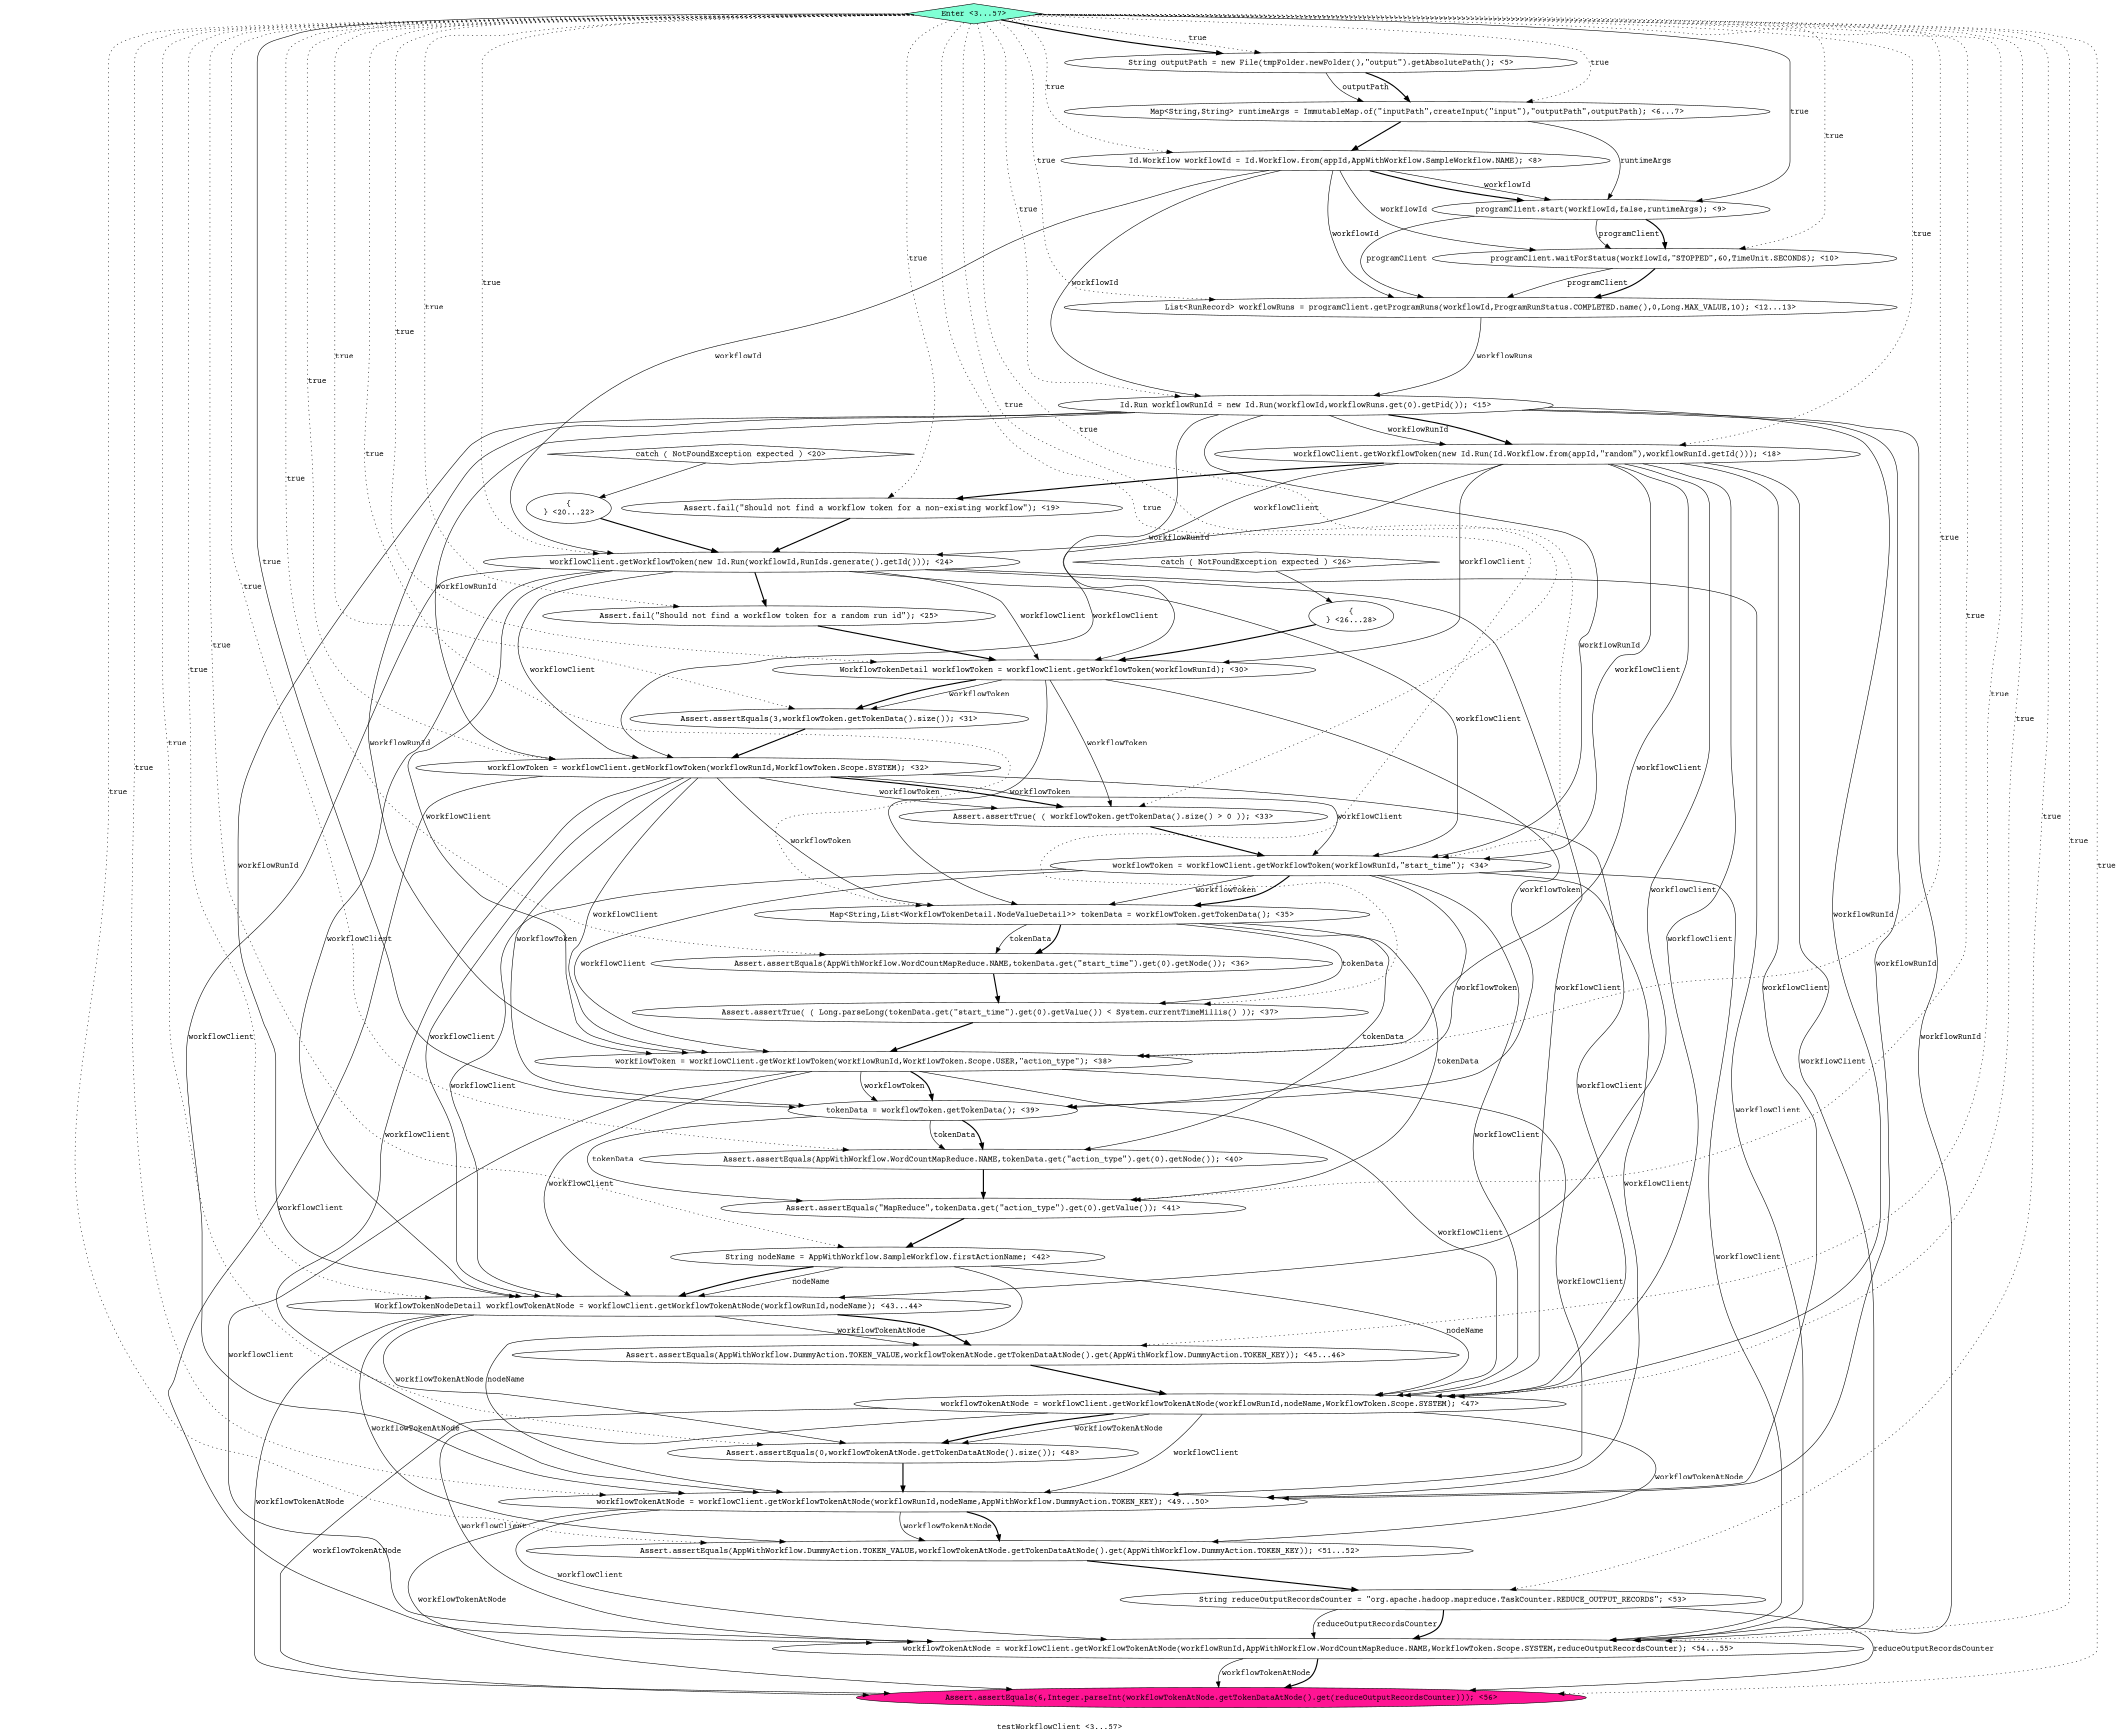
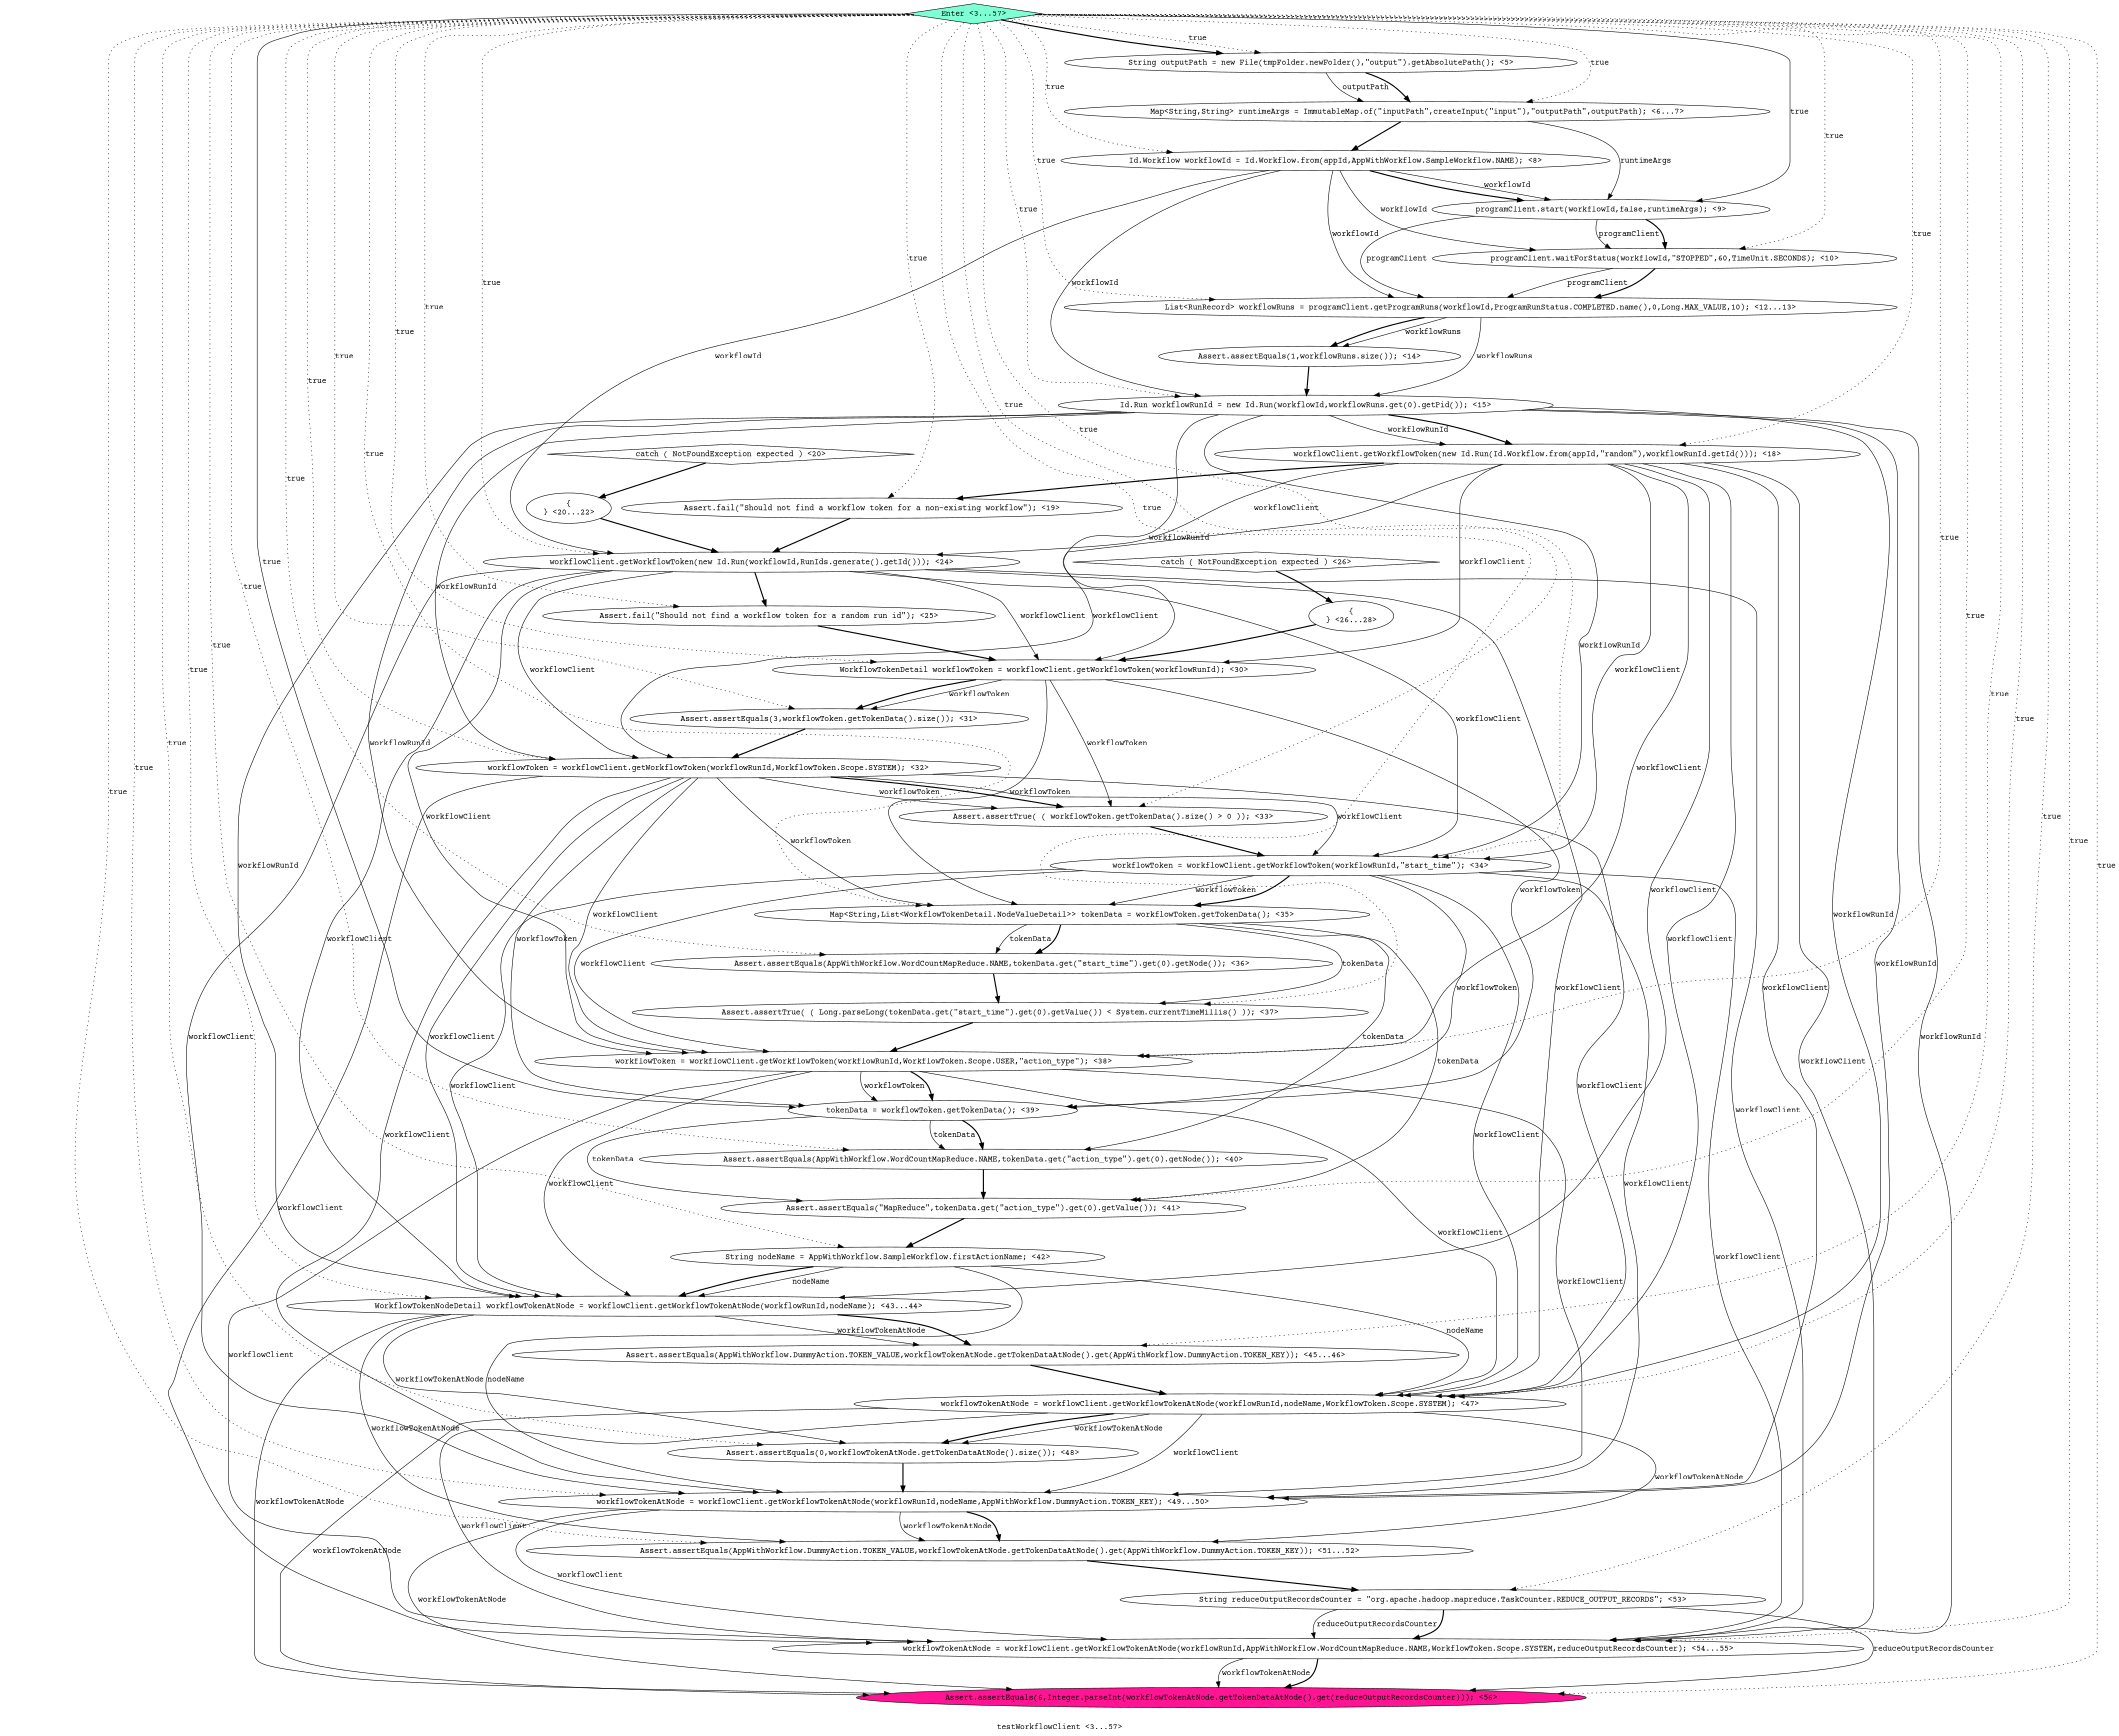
none -> (1310, 356)
(655, 479) -> (655, 479)
(1305, 586) -> (1305, 586)
